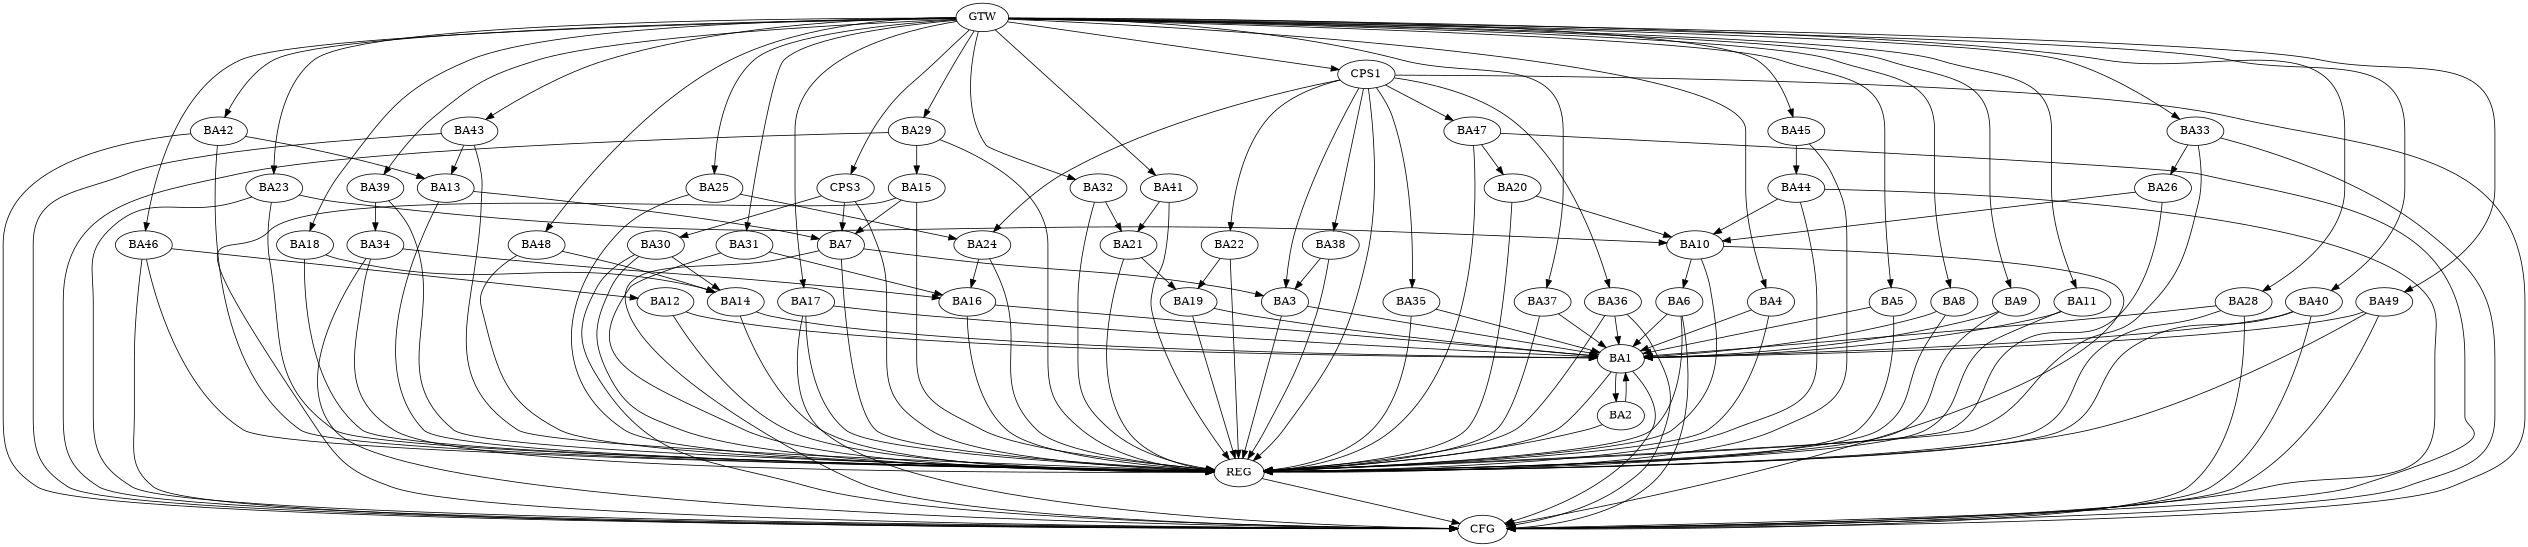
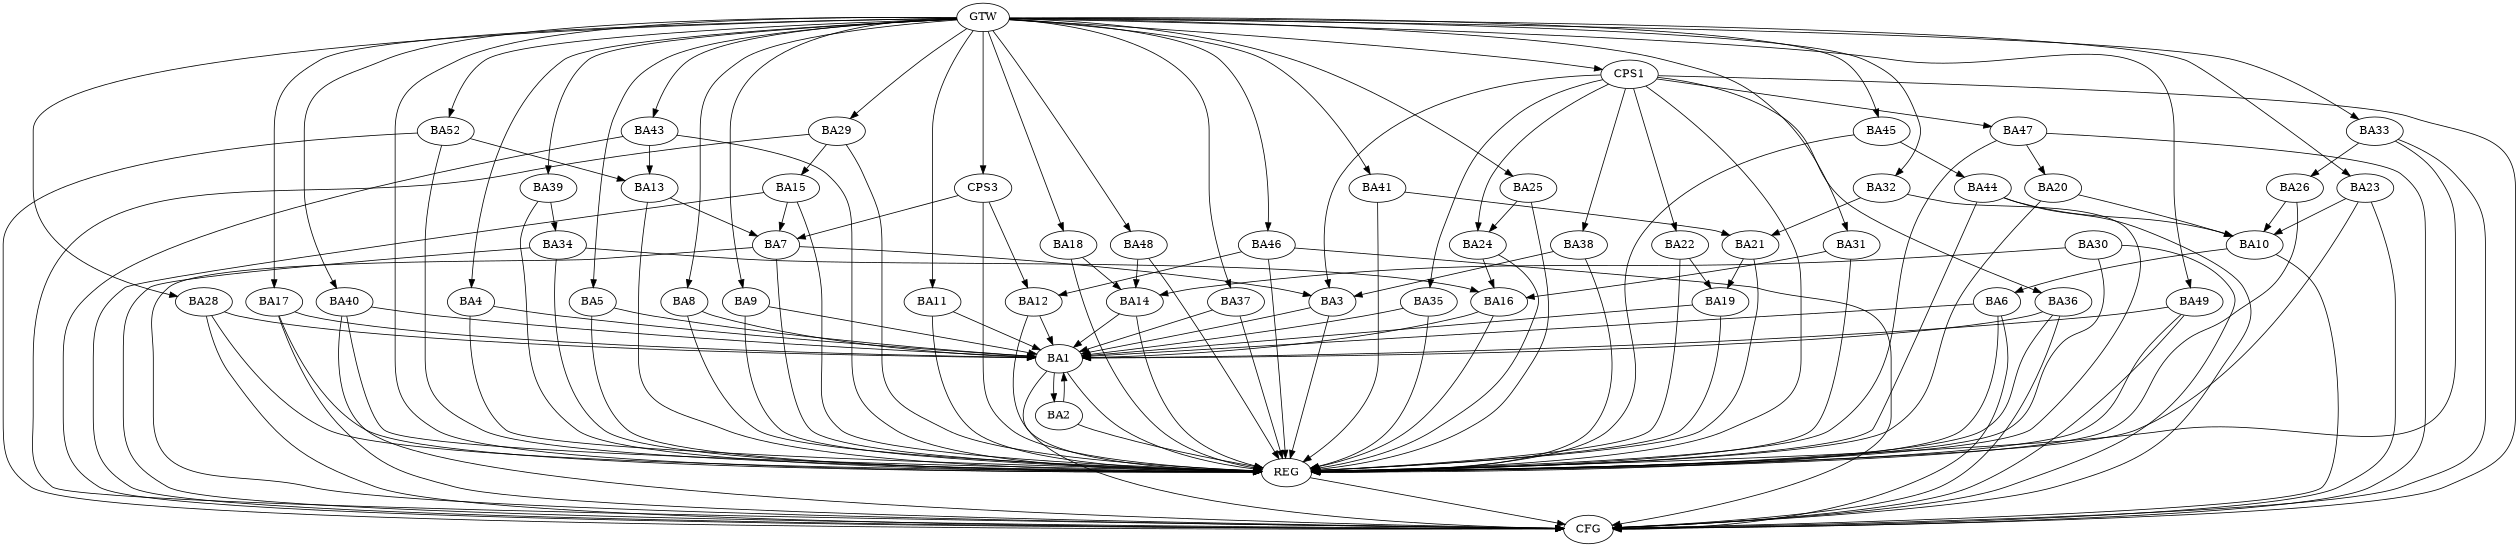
(219, 131) -> (446, 131)
(754, 215) -> (1007, 241)
(1654, 437) -> (401, 395)
